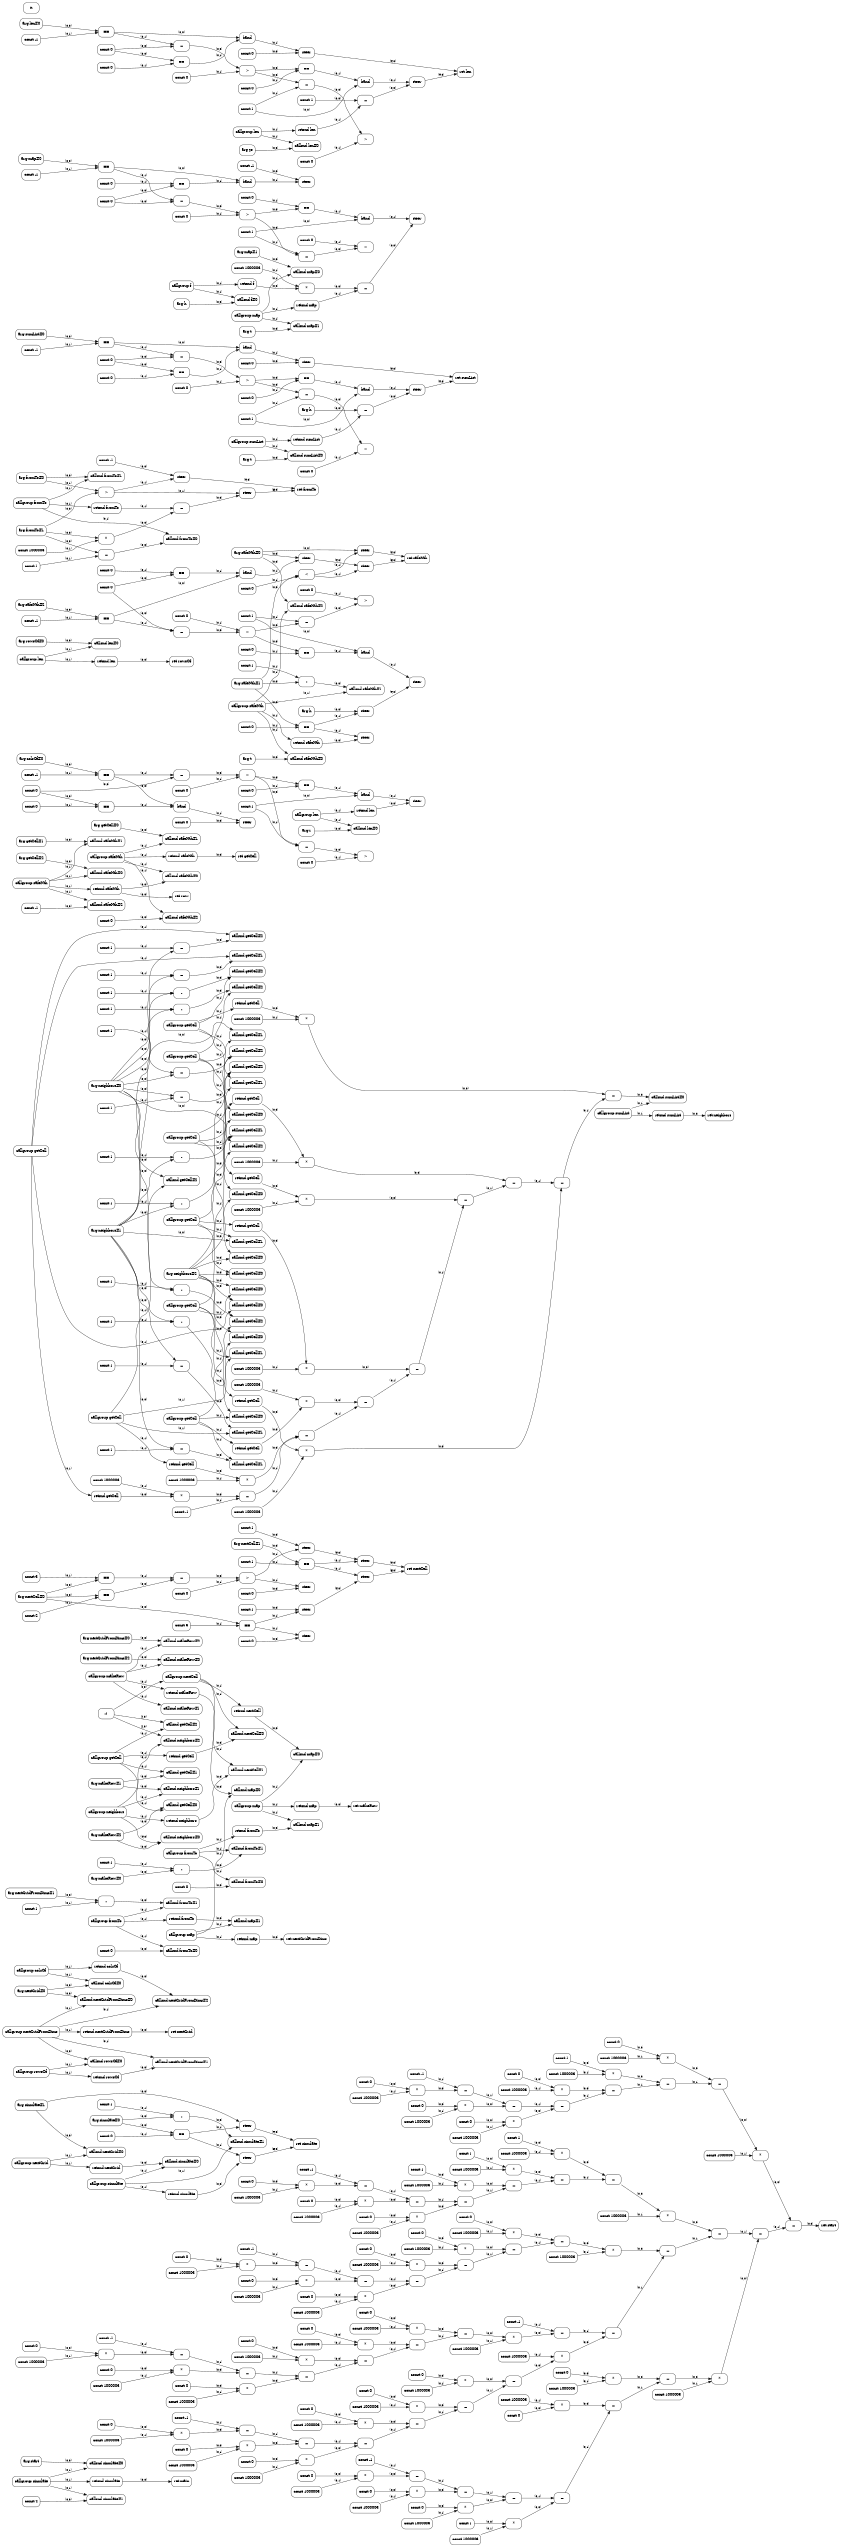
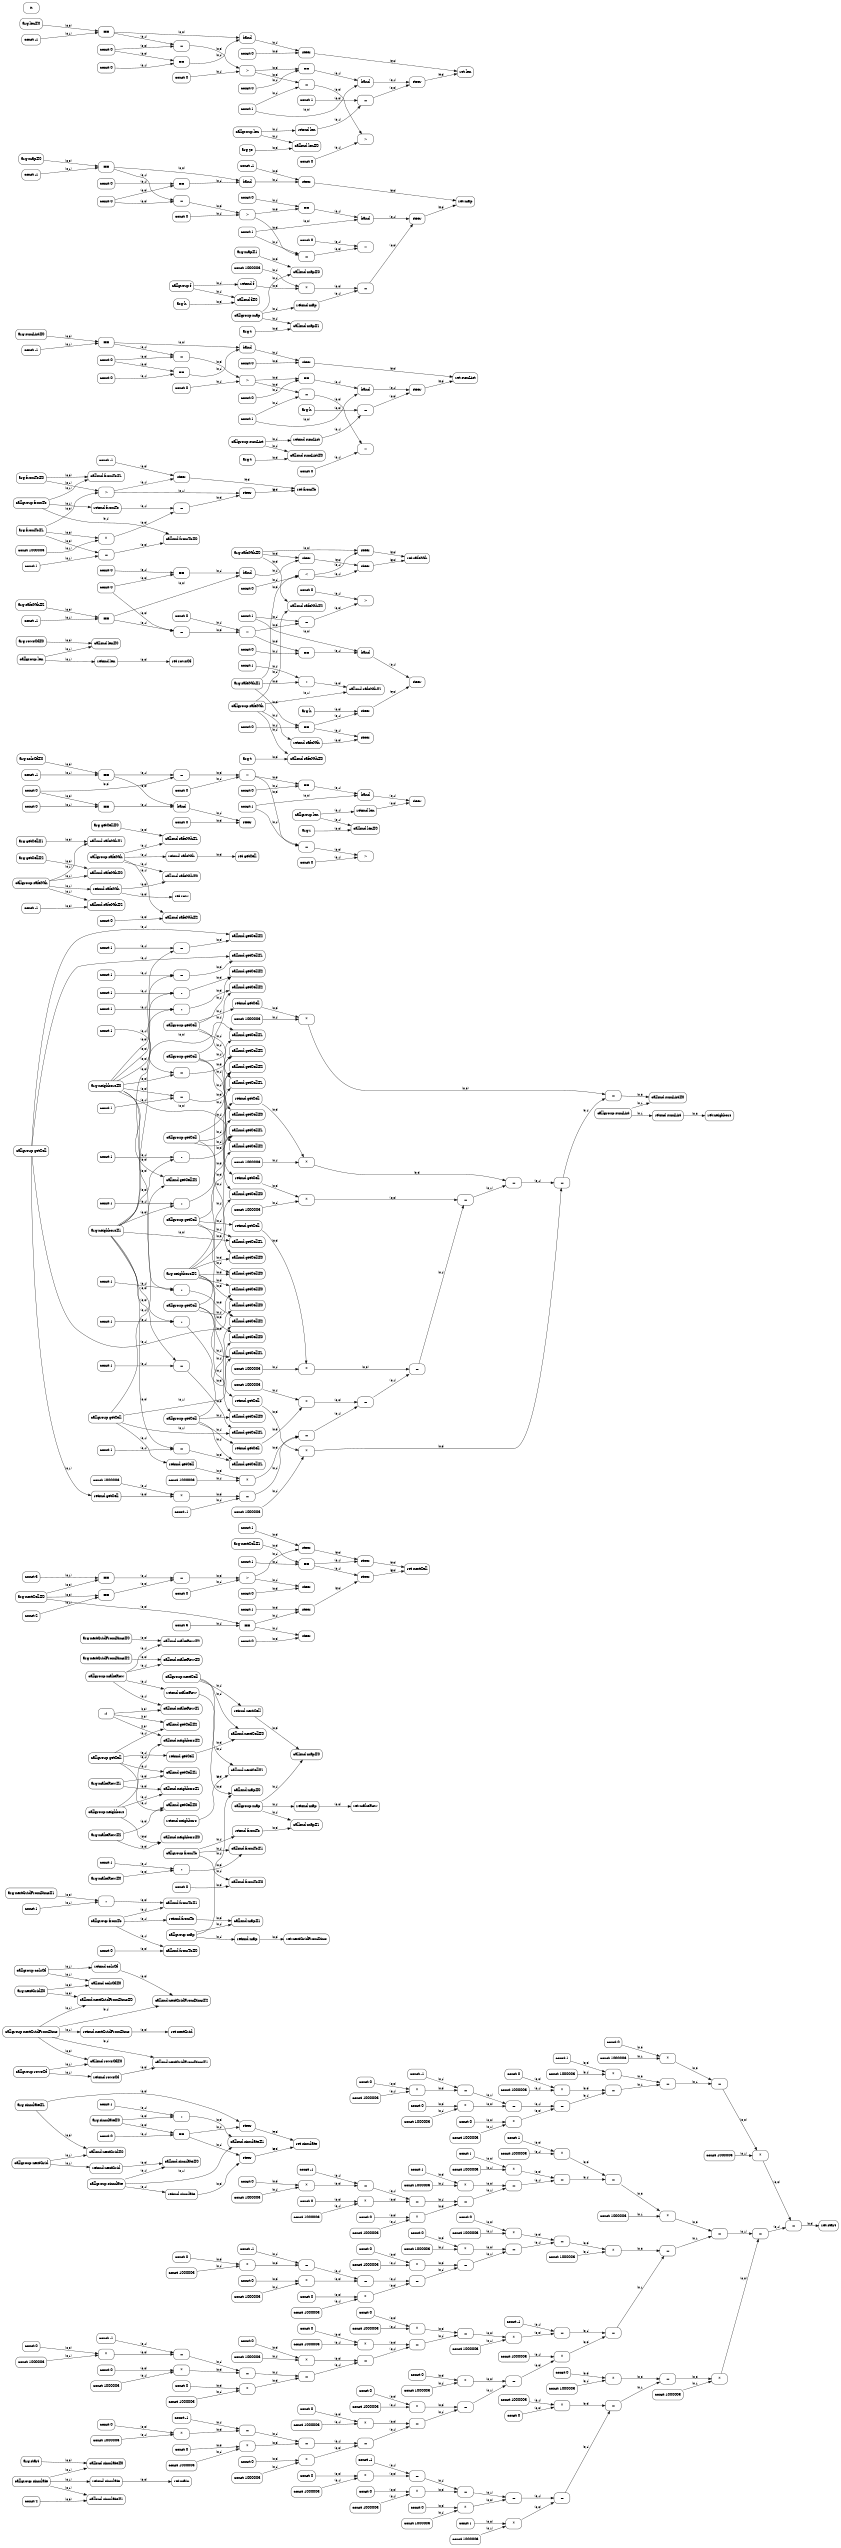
none -> (465, 202)
(138, 1695) -> (136, 1712)
(219, 1777) -> (219, 1777)
(144, 1819) -> none
